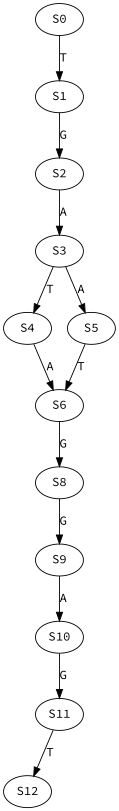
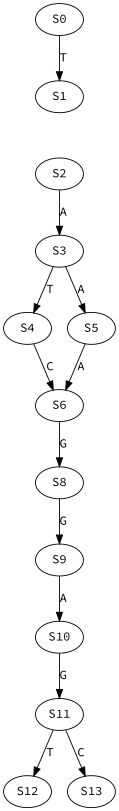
(59, 131) -> none
(50, 367) -> (50, 367)
(81, 367) -> (81, 367)
none -> (91, 792)
